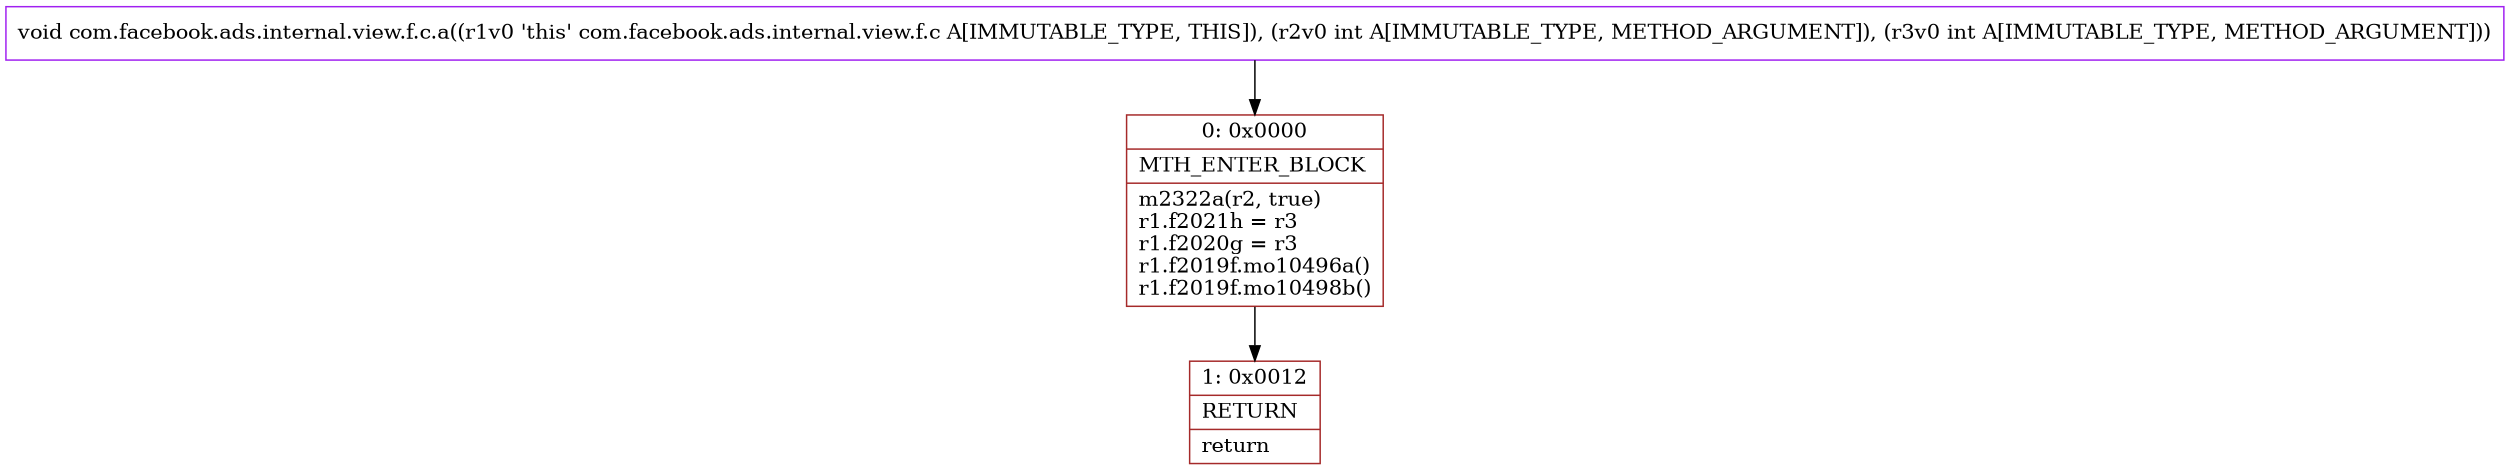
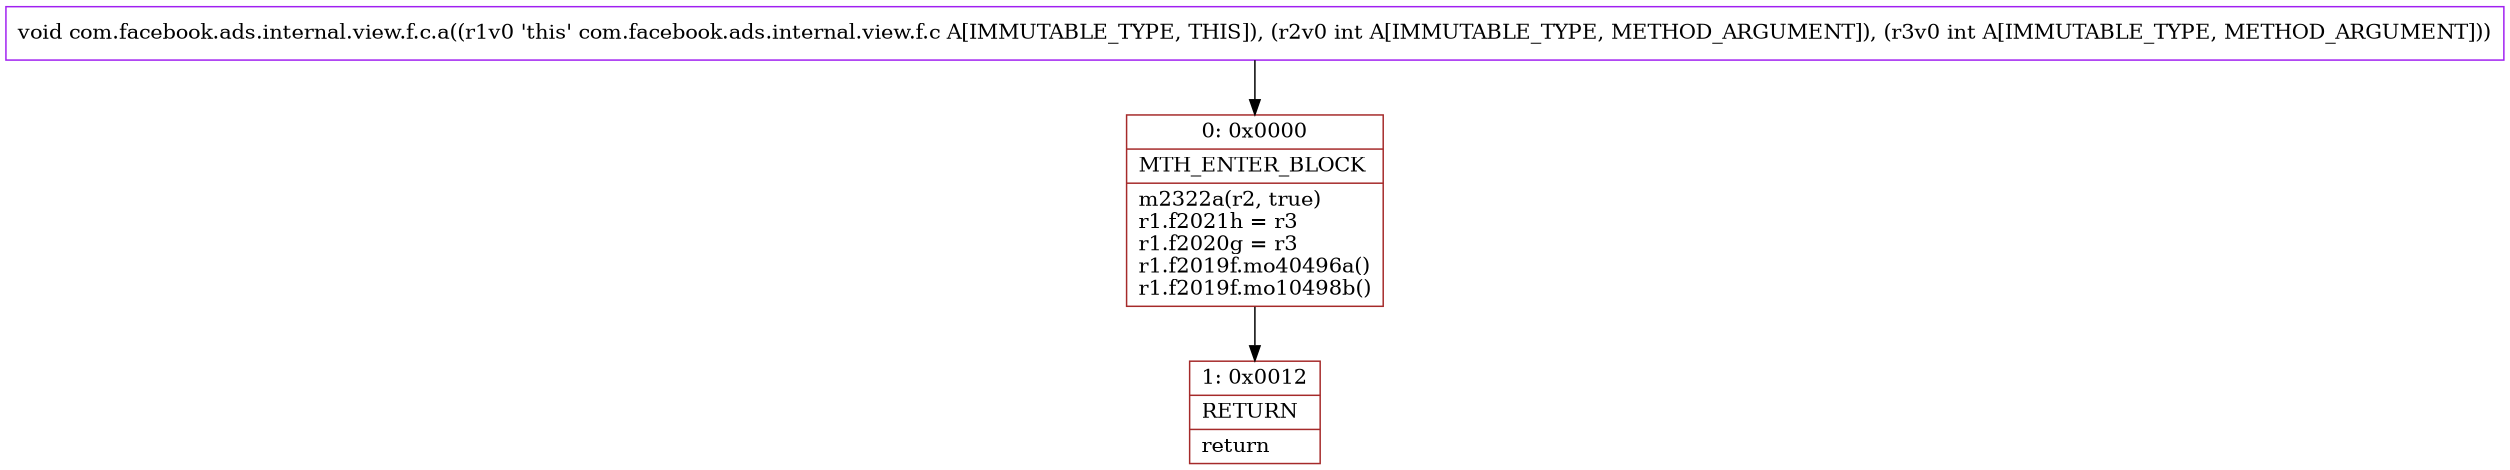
(1255, 266) -> (1255, 266)
